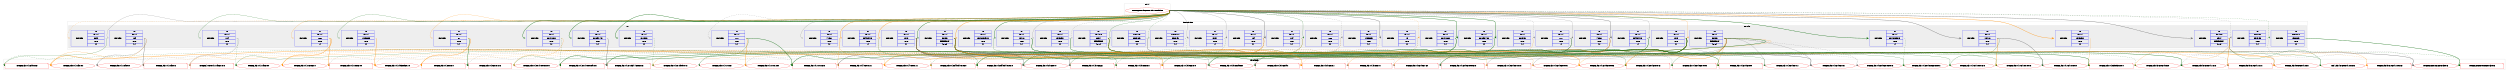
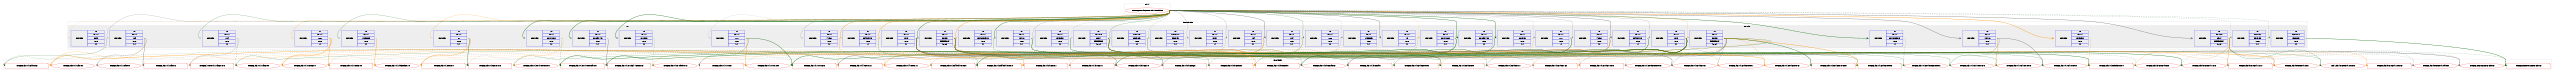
(722, 66) -> (722, 66)
none -> (2436, 66)
